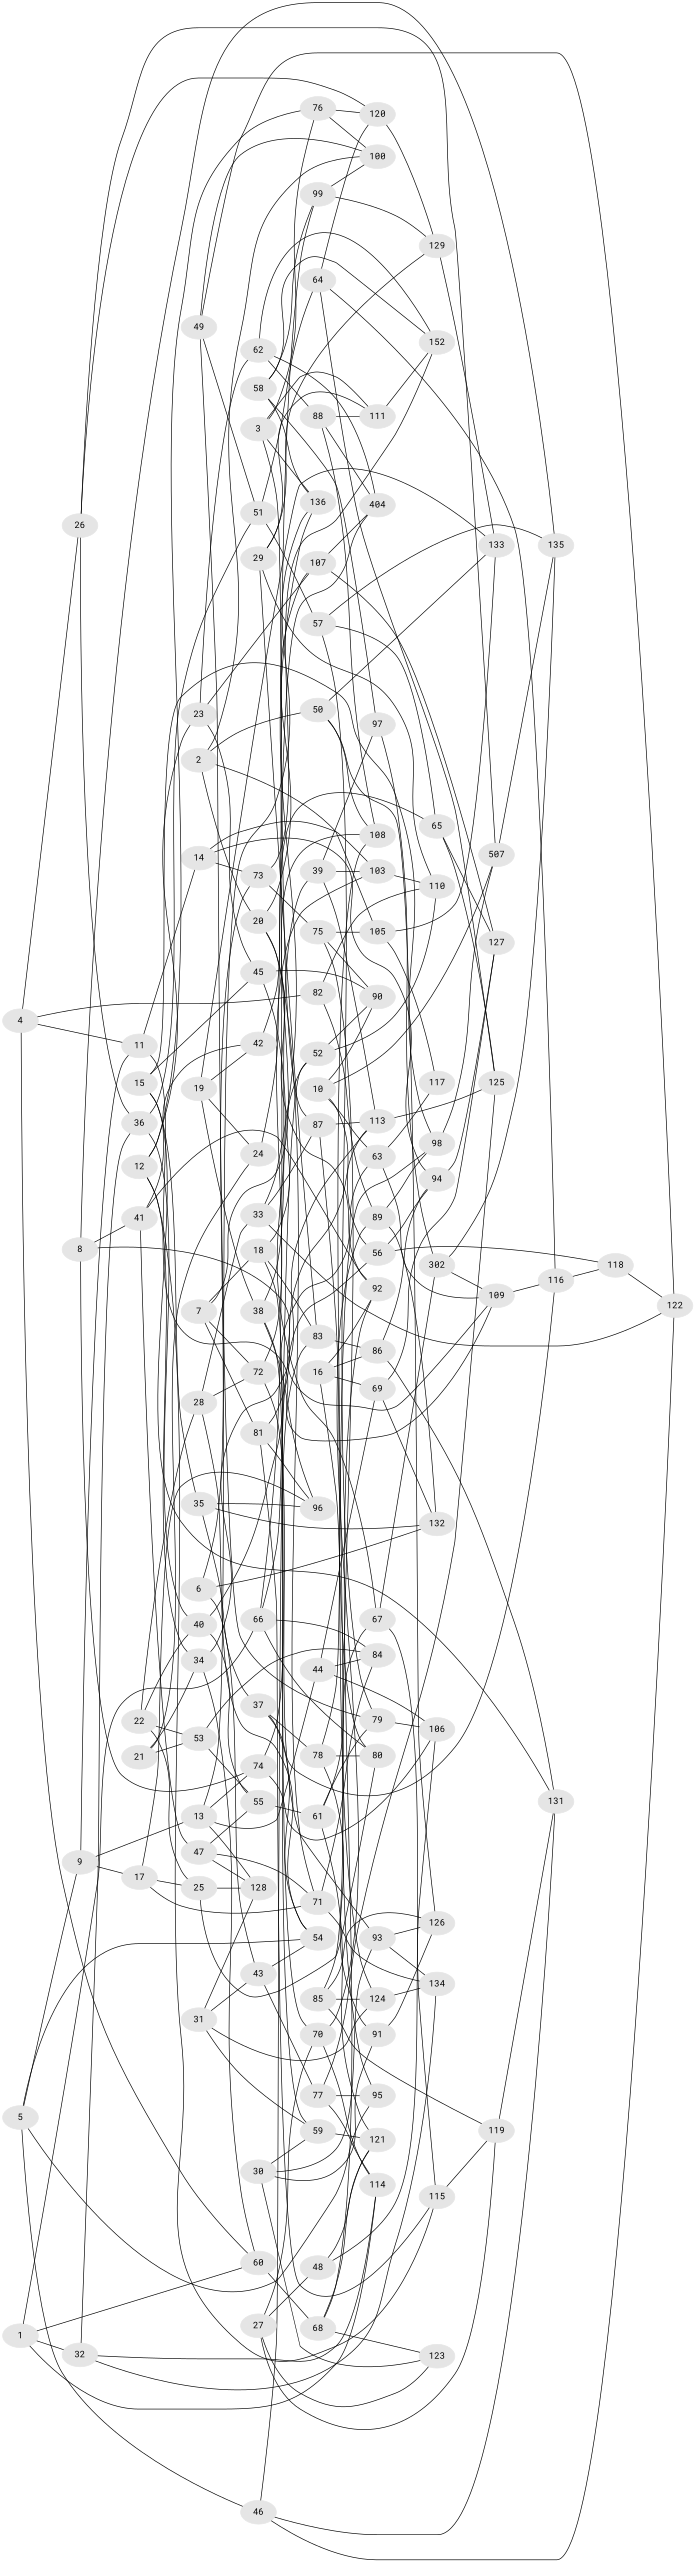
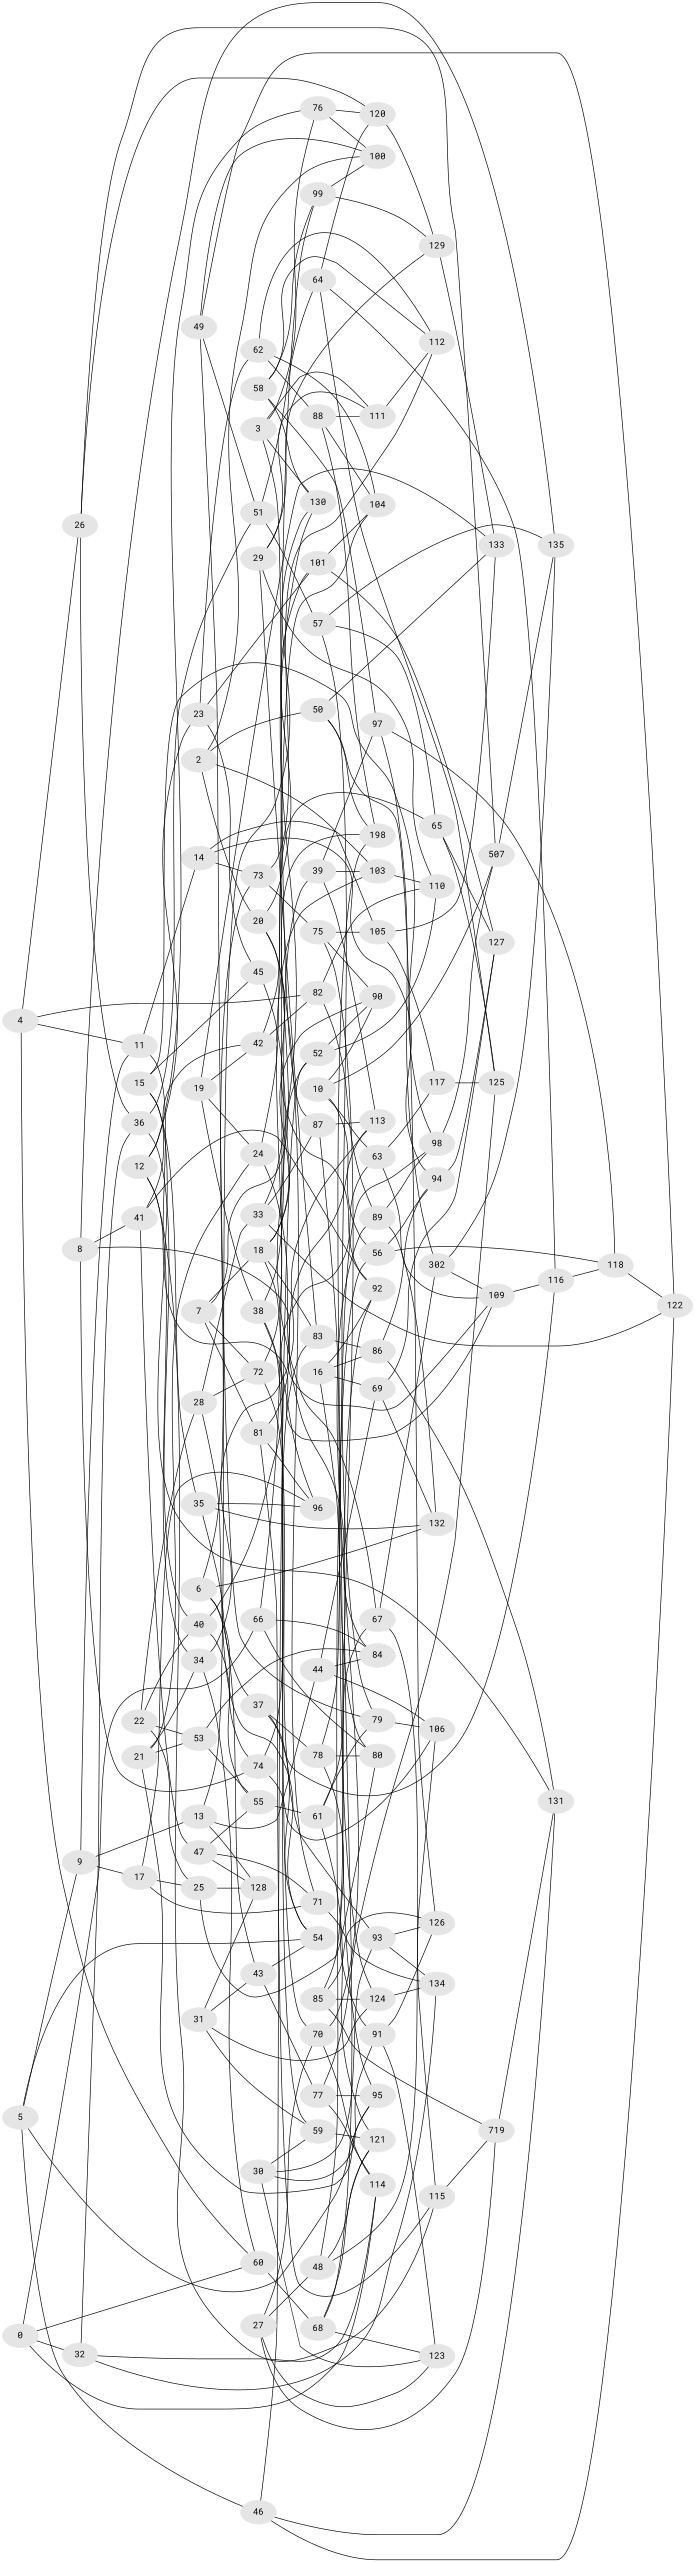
(437, 342) -> (437, 342)
(318, 502) -> (318, 502)
(377, 505) -> (377, 505)
(318, 563) -> (318, 563)
(377, 836) -> (377, 836)
none -> (569, 960)
(322, 972) -> (300, 1037)
none -> (288, 1018)
(439, 1106) -> (467, 1083)
(283, 1420) -> (337, 1733)
(231, 1790) -> (230, 1677)
(337, 1829) -> (303, 1422)
none -> (165, 2084)
(496, 2131) -> (496, 2131)
none -> (416, 2194)
(20, 2336) -> (20, 2336)
